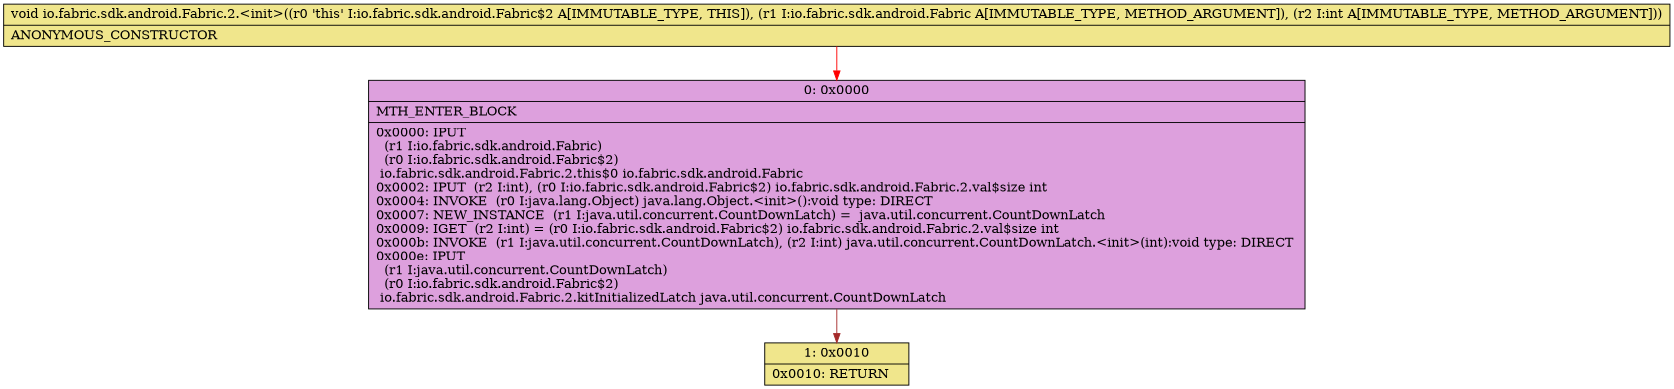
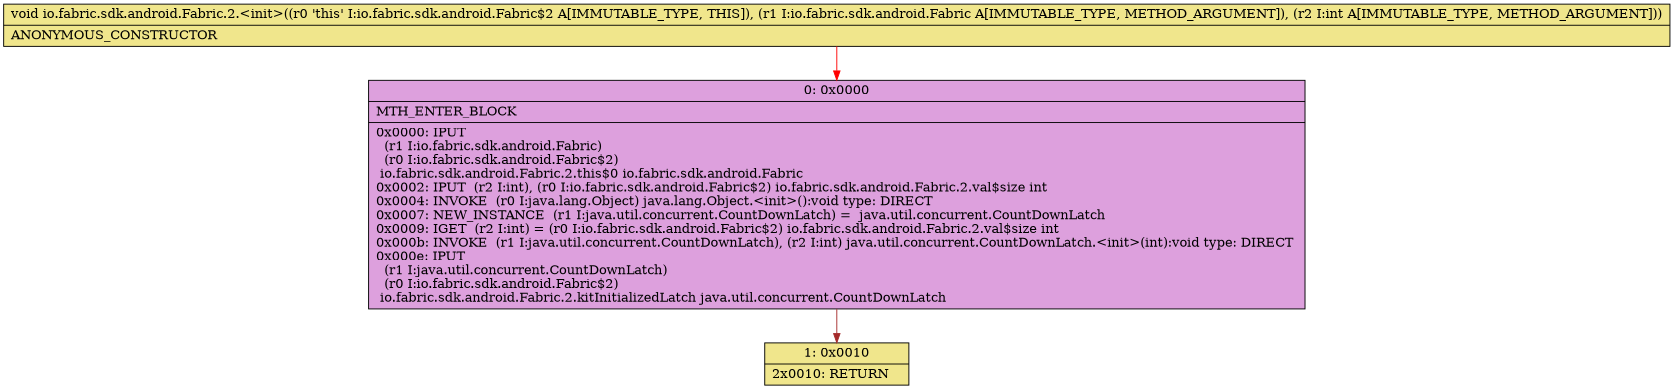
(837, 374) -> (837, 374)
